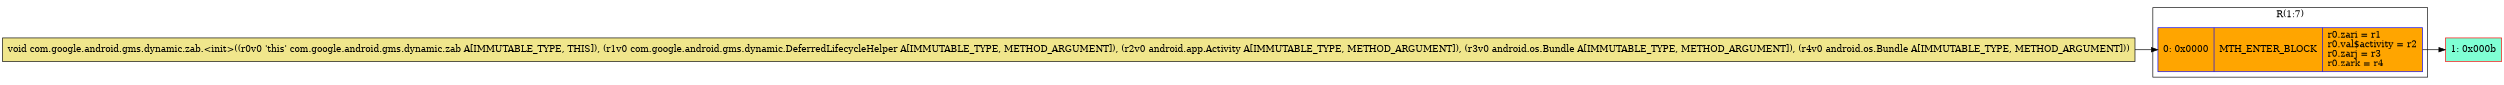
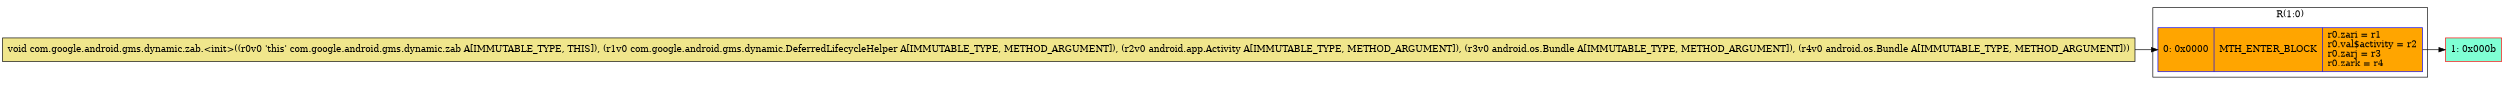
(2290, 15) -> (2290, 15)
